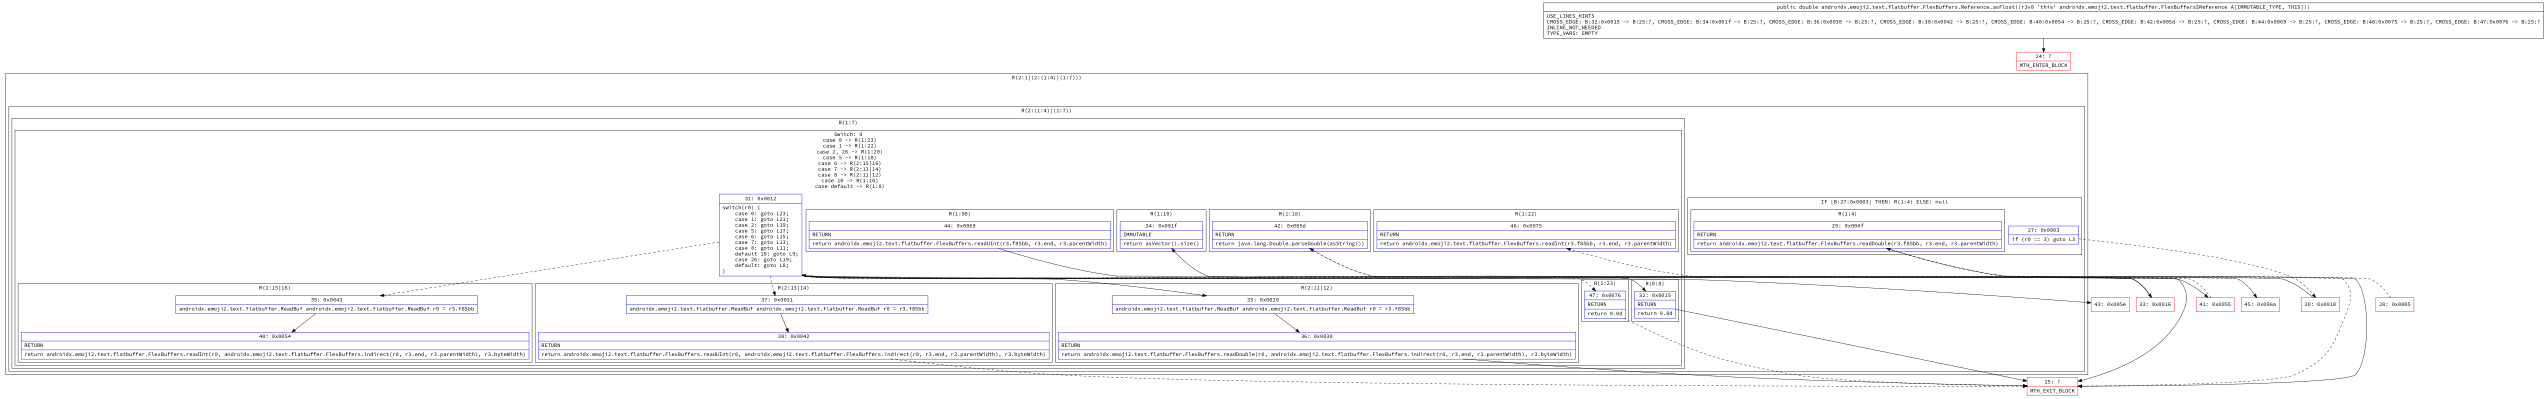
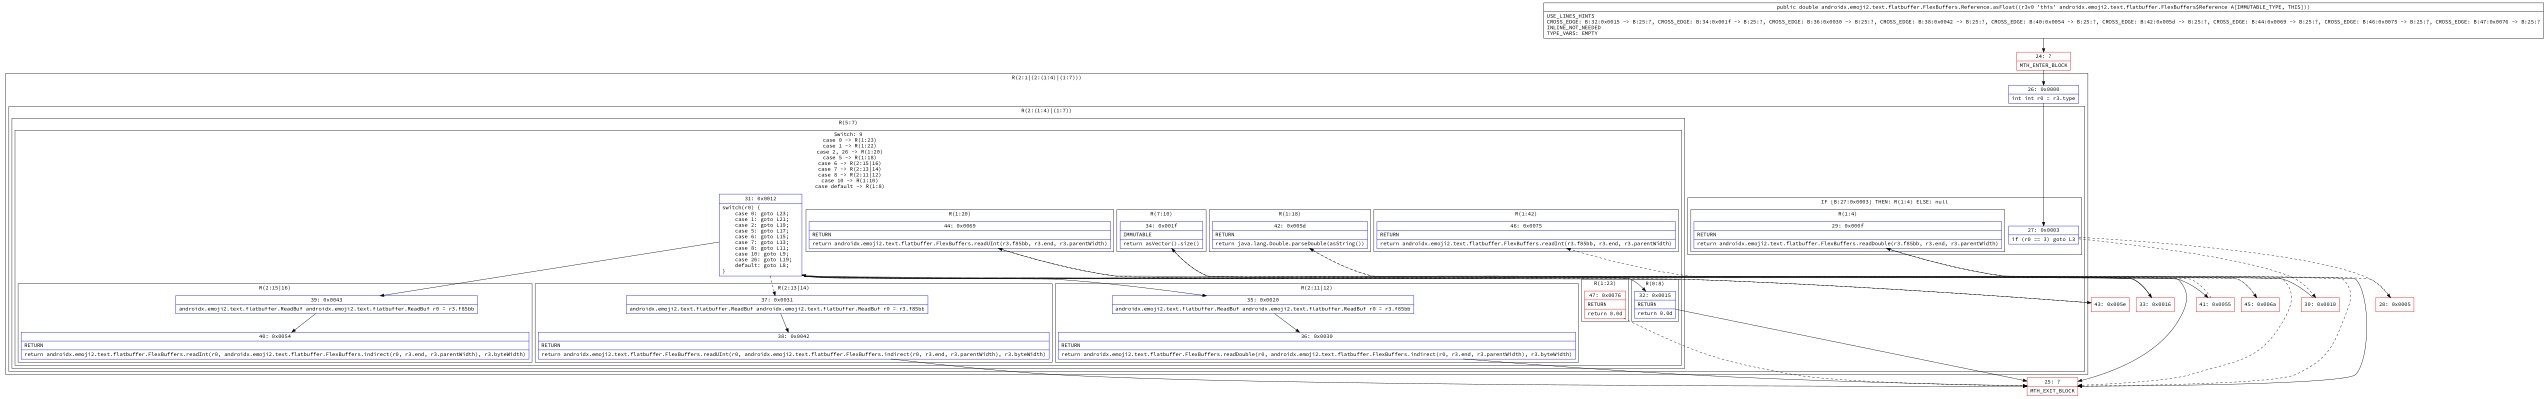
none -> (2044, 94)
(848, 123) -> (848, 123)
(960, 214) -> (960, 214)
(1161, 214) -> (1161, 214)
(1526, 214) -> (1526, 214)
none -> (2238, 251)
(761, 254) -> (756, 254)
(552, 269) -> (552, 269)
(1199, 277) -> none
none -> (1856, 277)
none -> (1545, 279)
(1605, 305) -> (1605, 305)
(1456, 384) -> (1456, 384)
